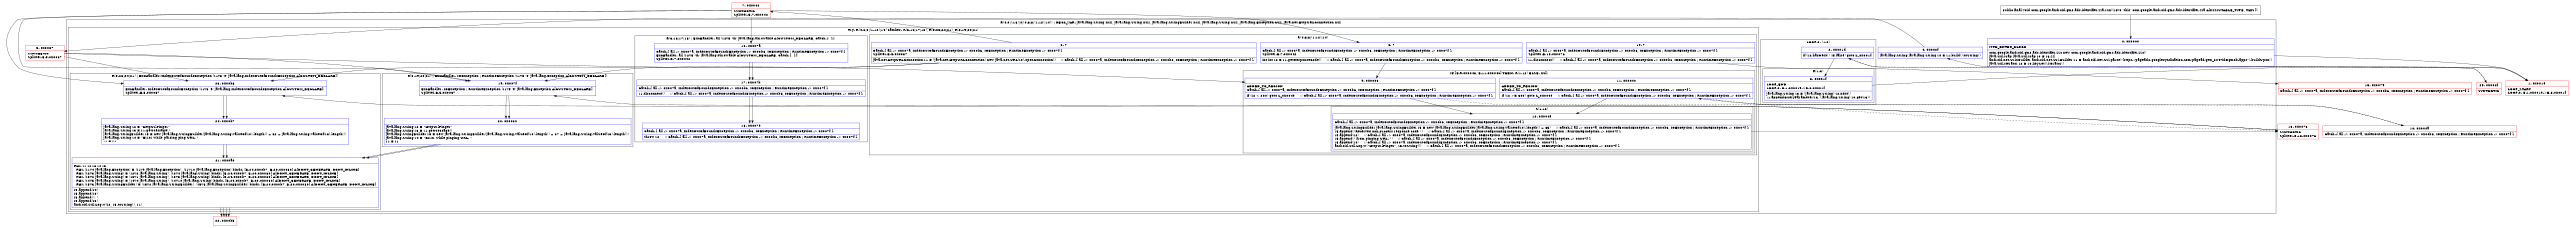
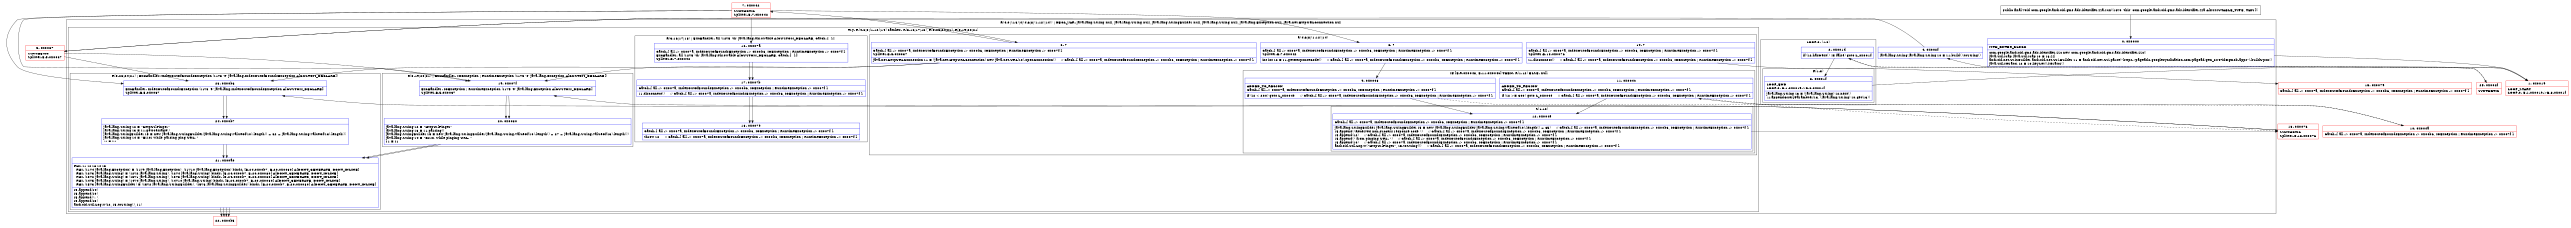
(565, 66) -> (540, 22)
(419, 131) -> (415, 131)
